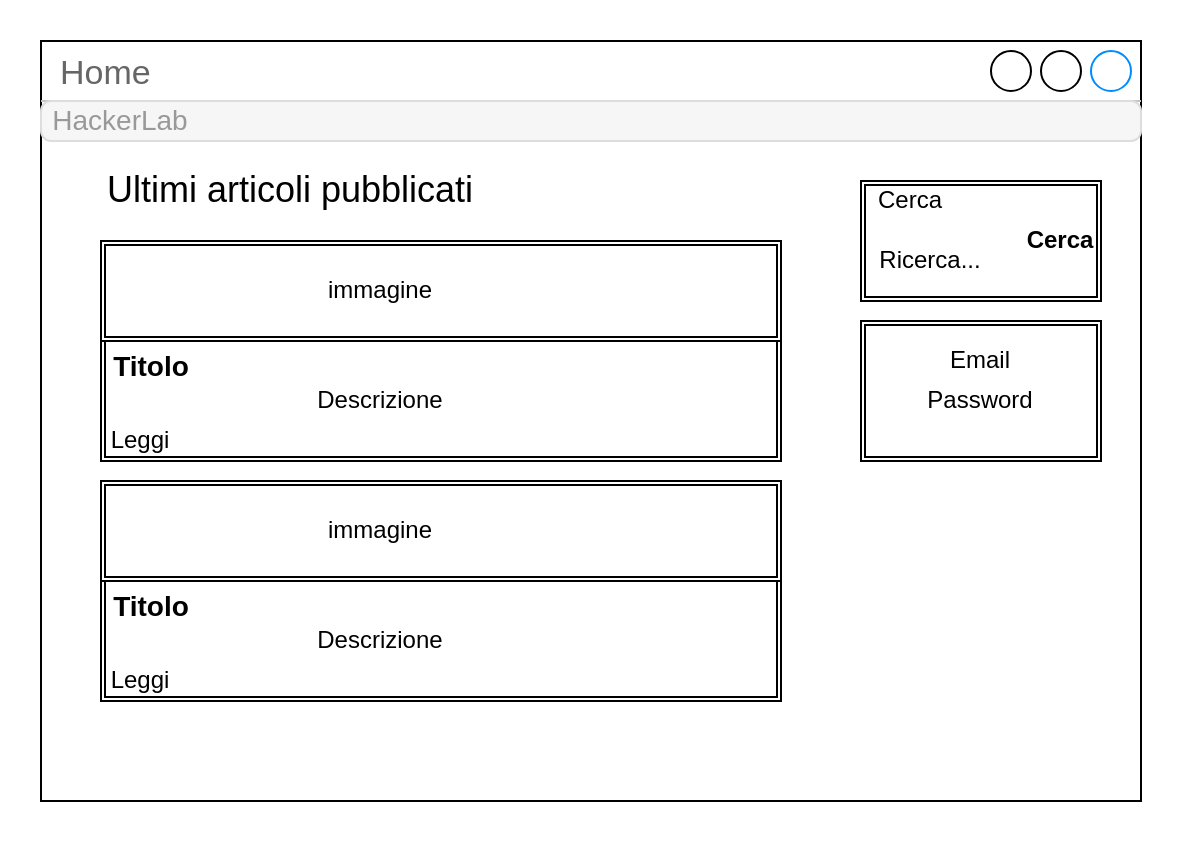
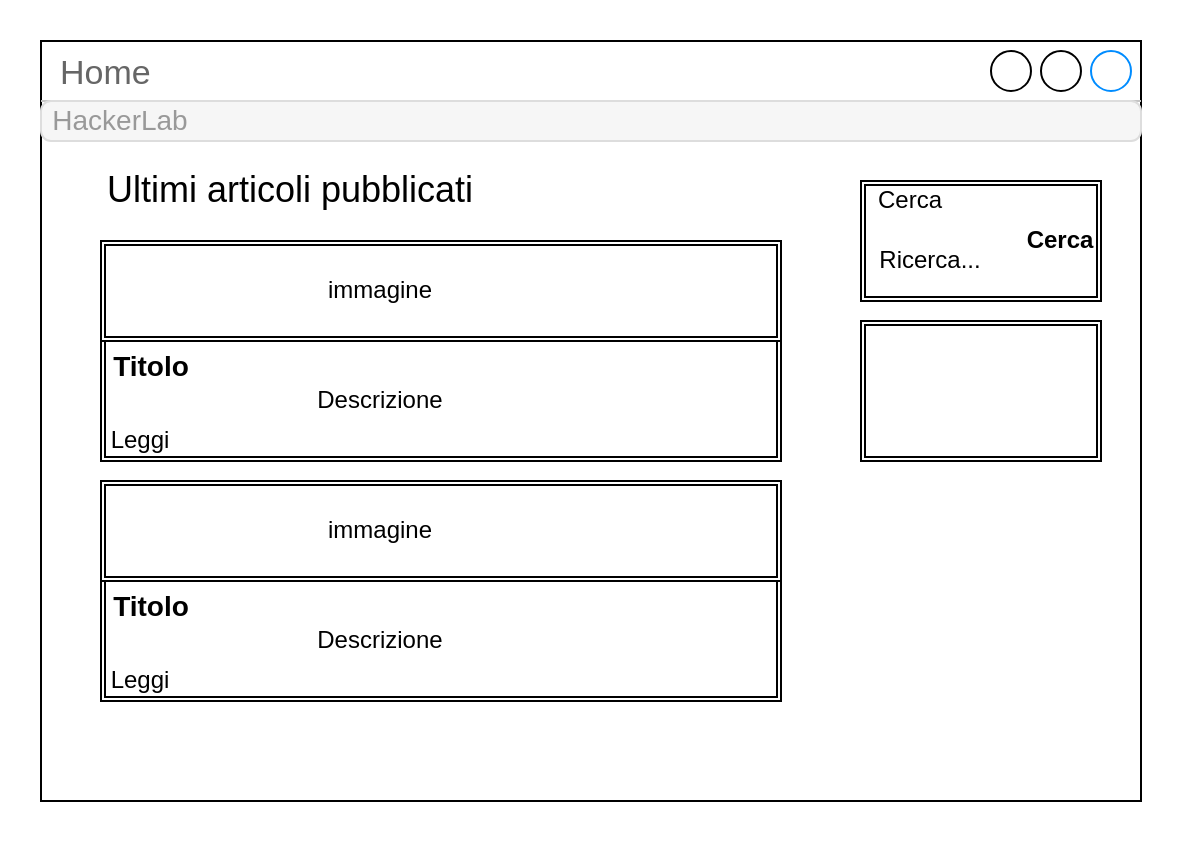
(981, 361) -> none
(981, 401) -> none
